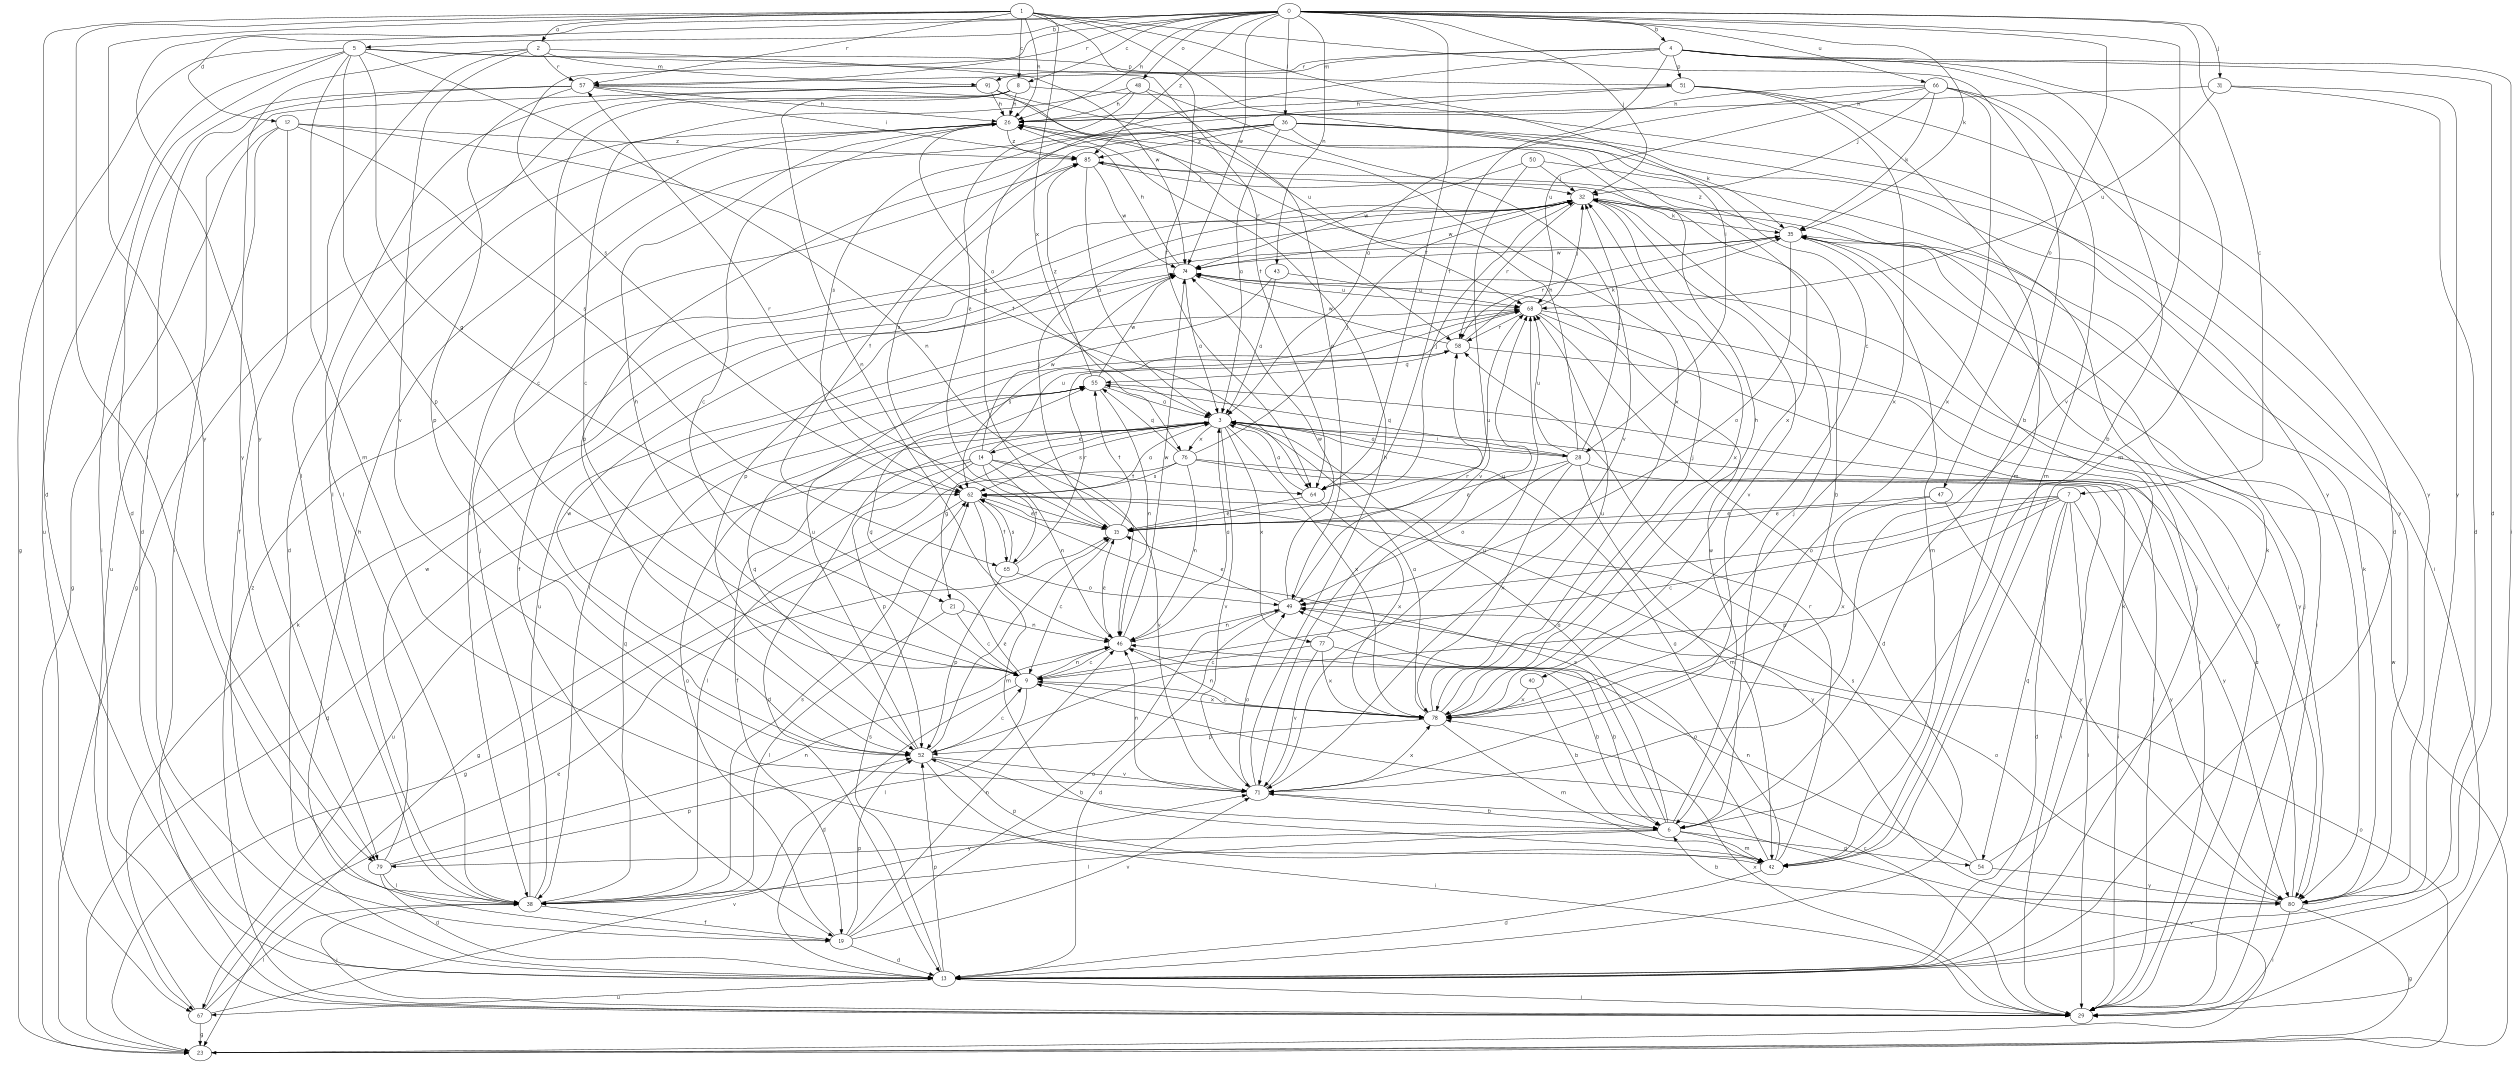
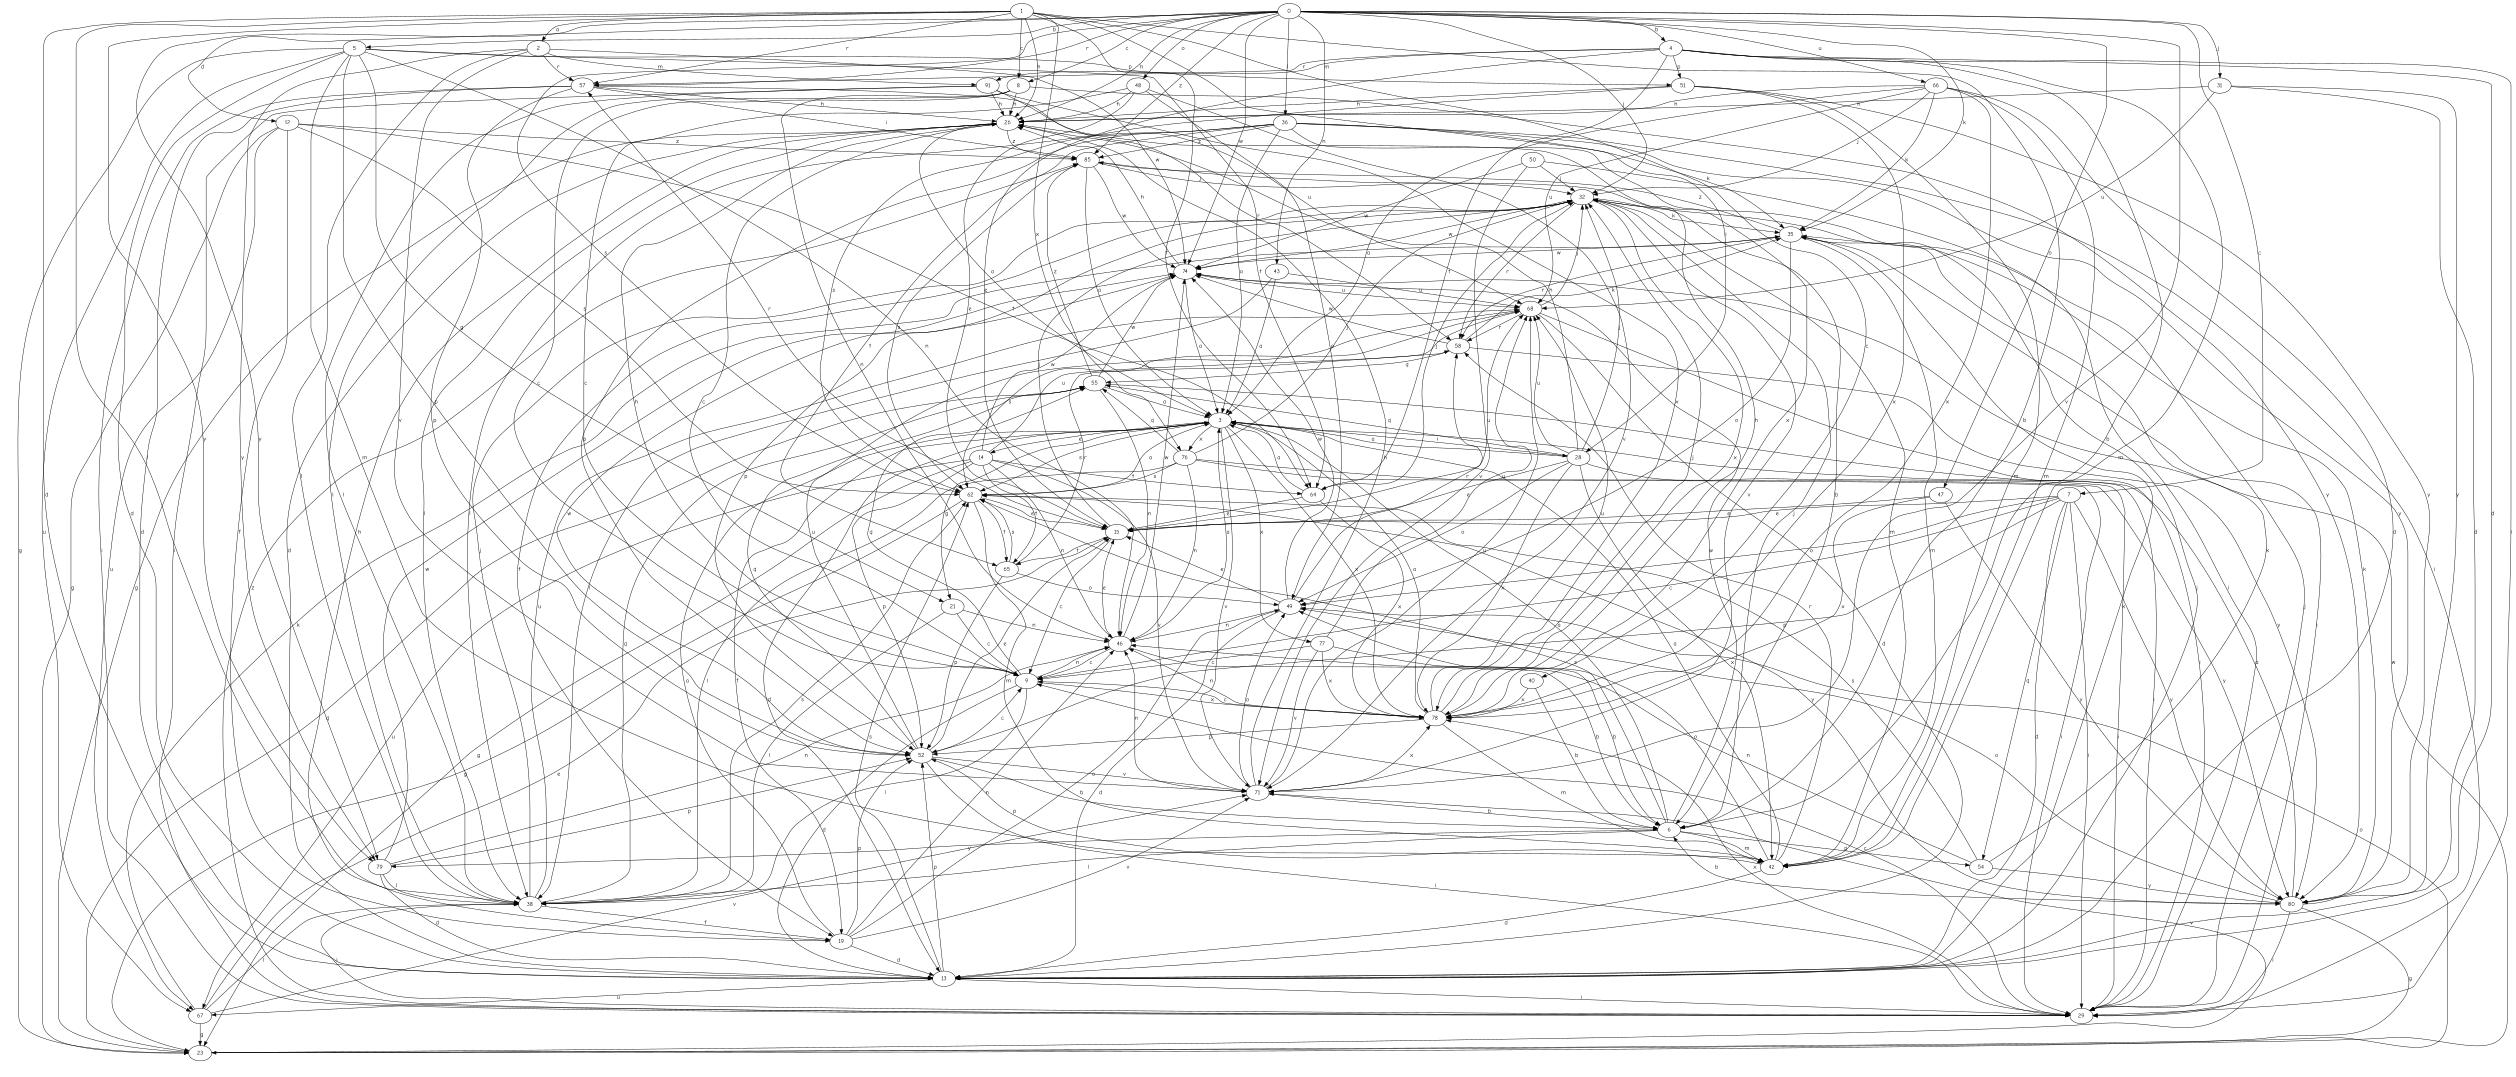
(1430, 234) -> none
none -> (481, 352)
none -> (1905, 455)
(1115, 461) -> (1065, 554)
(2118, 468) -> none
(1732, 662) -> (1732, 662)
